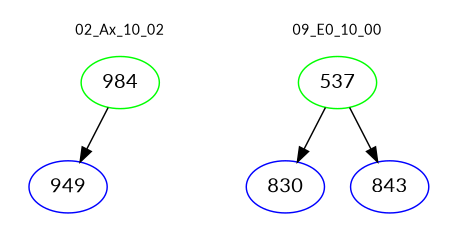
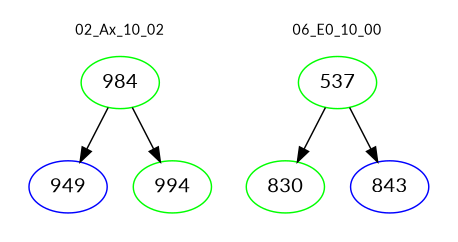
(338, 31) -> (338, 31)
none -> (172, 187)
(285, 187) -> (285, 187)
